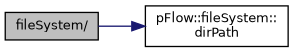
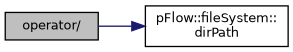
(52, 26) -> (52, 26)
